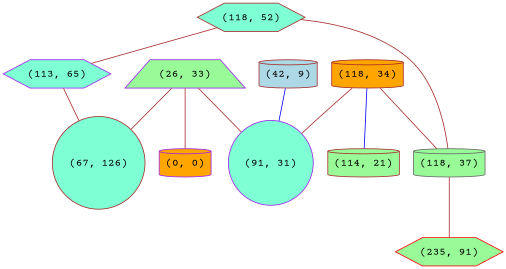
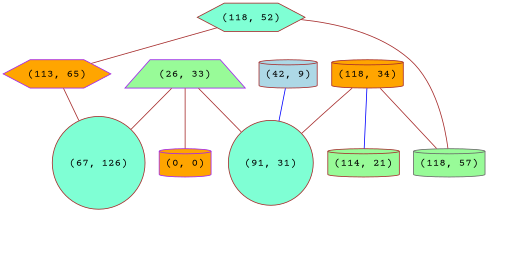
(57, 74) -> (57, 74)
(271, 163) -> (271, 163)
(449, 163) -> (449, 163)
(449, 252) -> none
